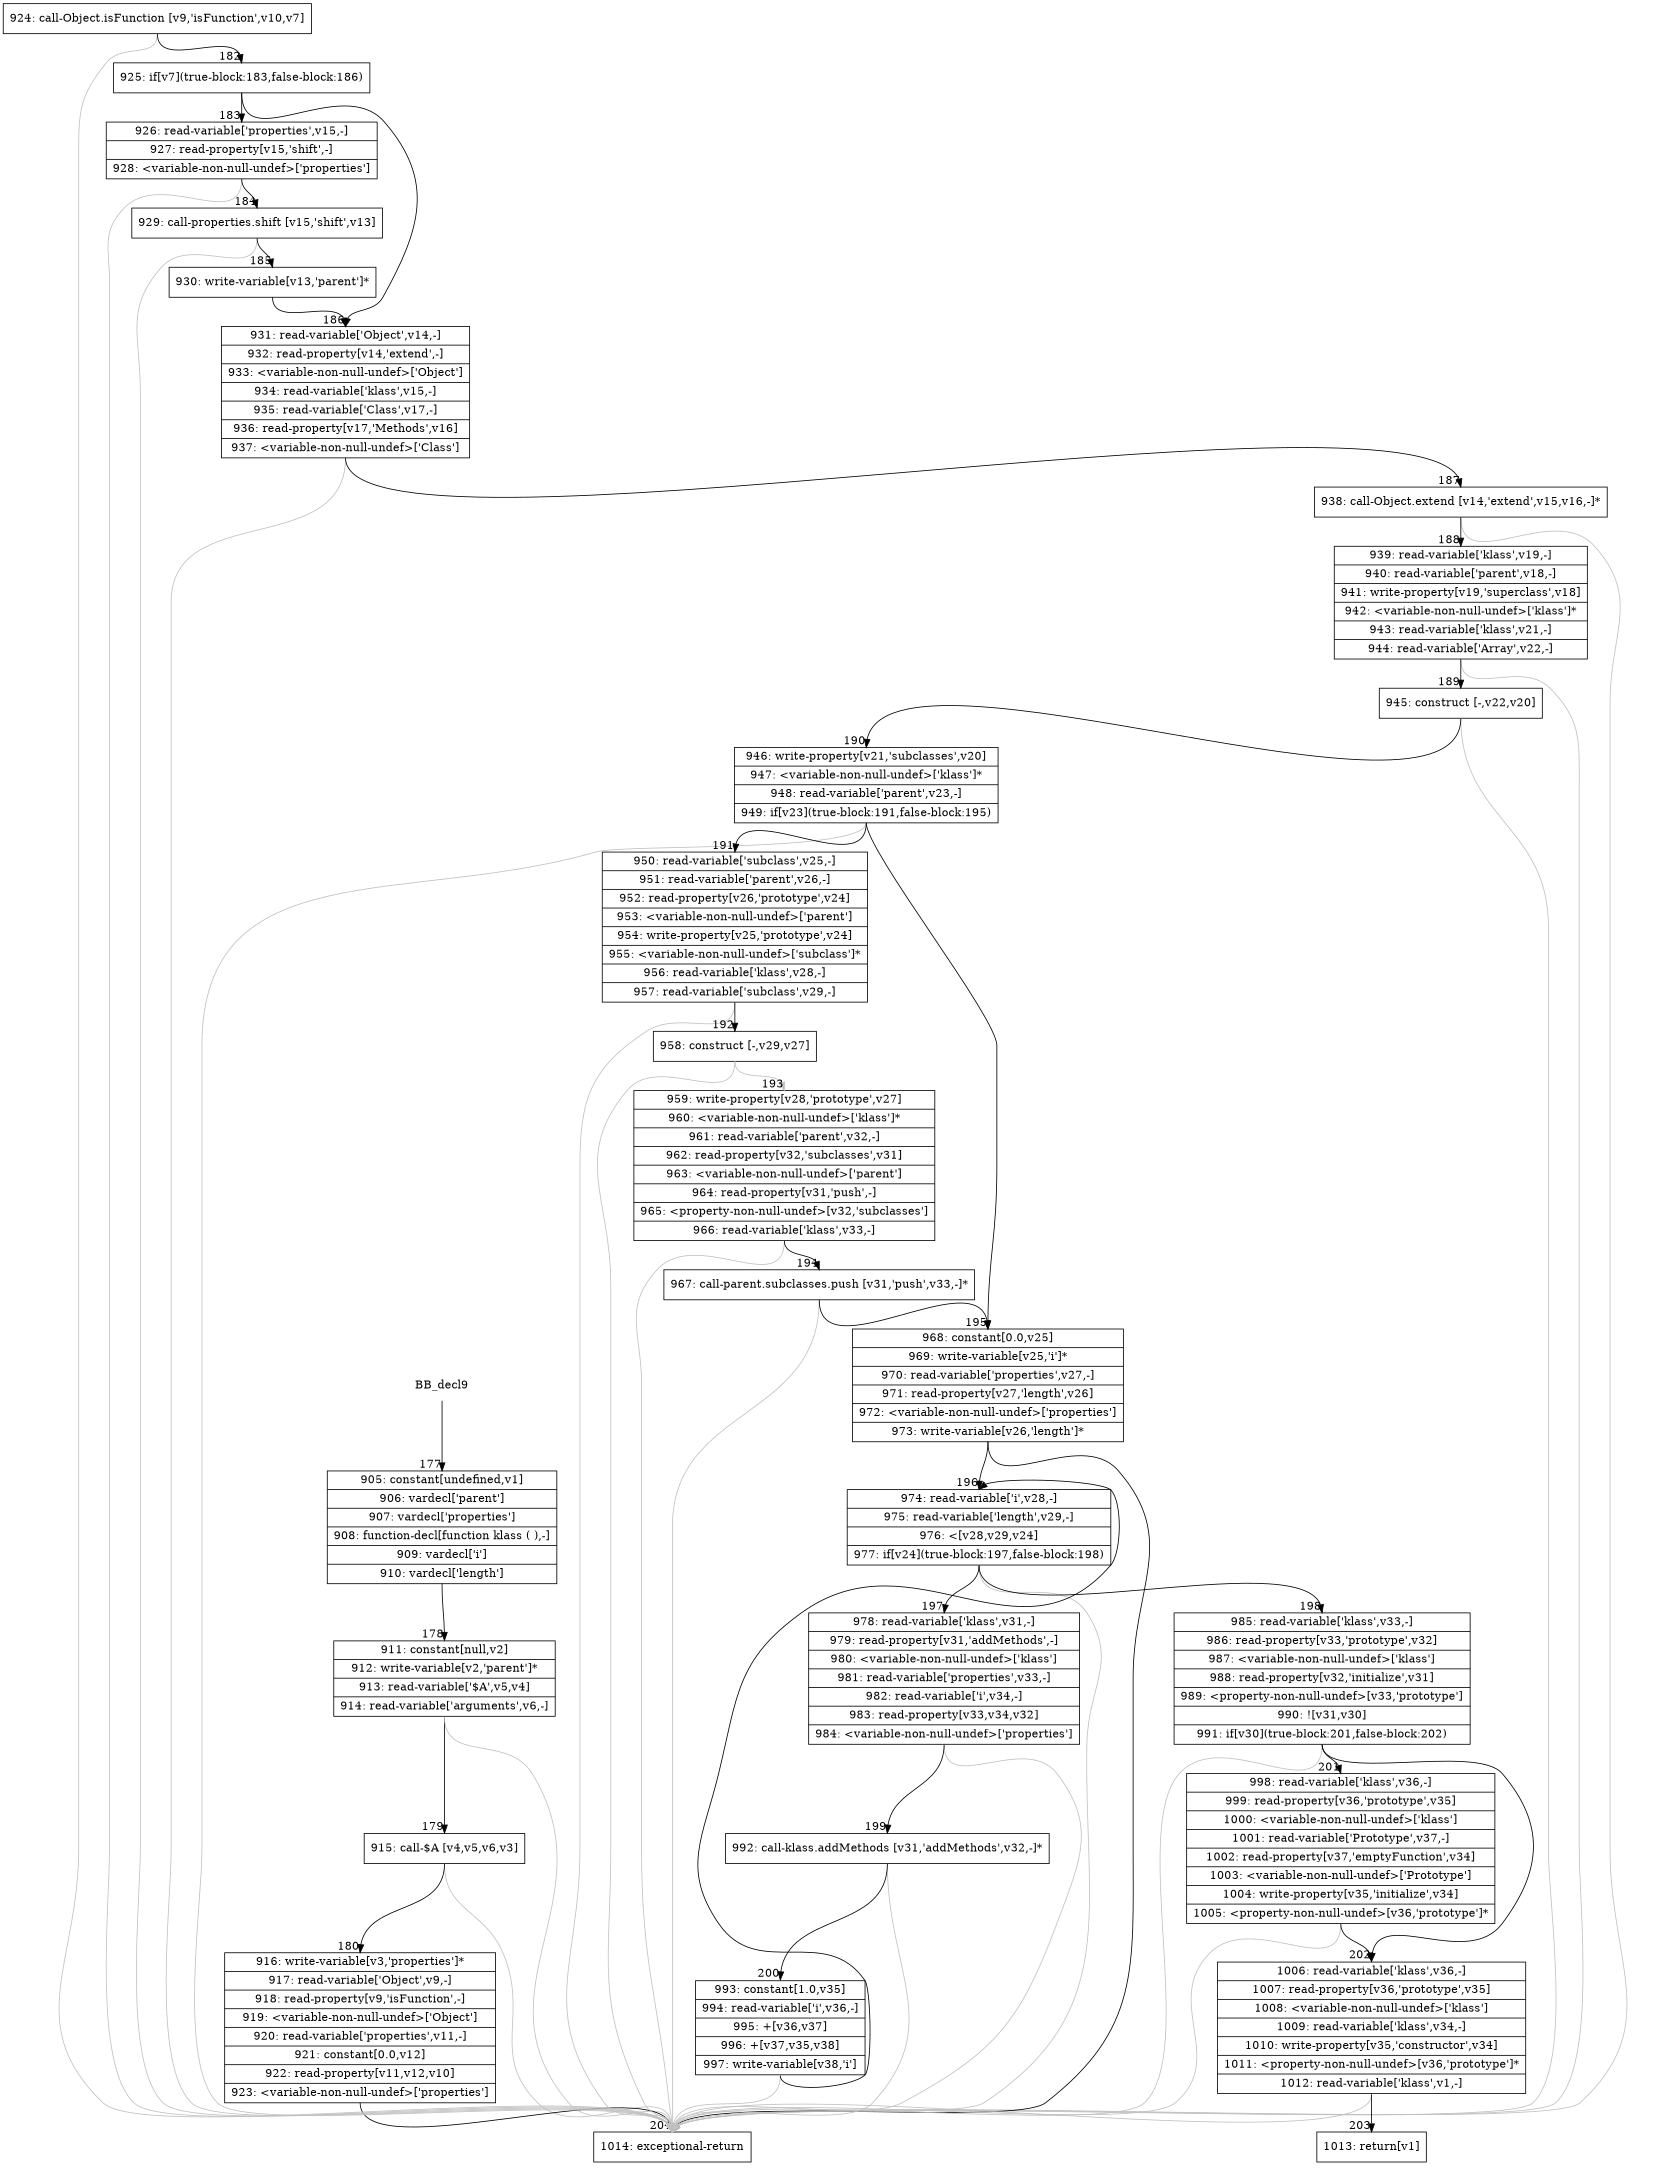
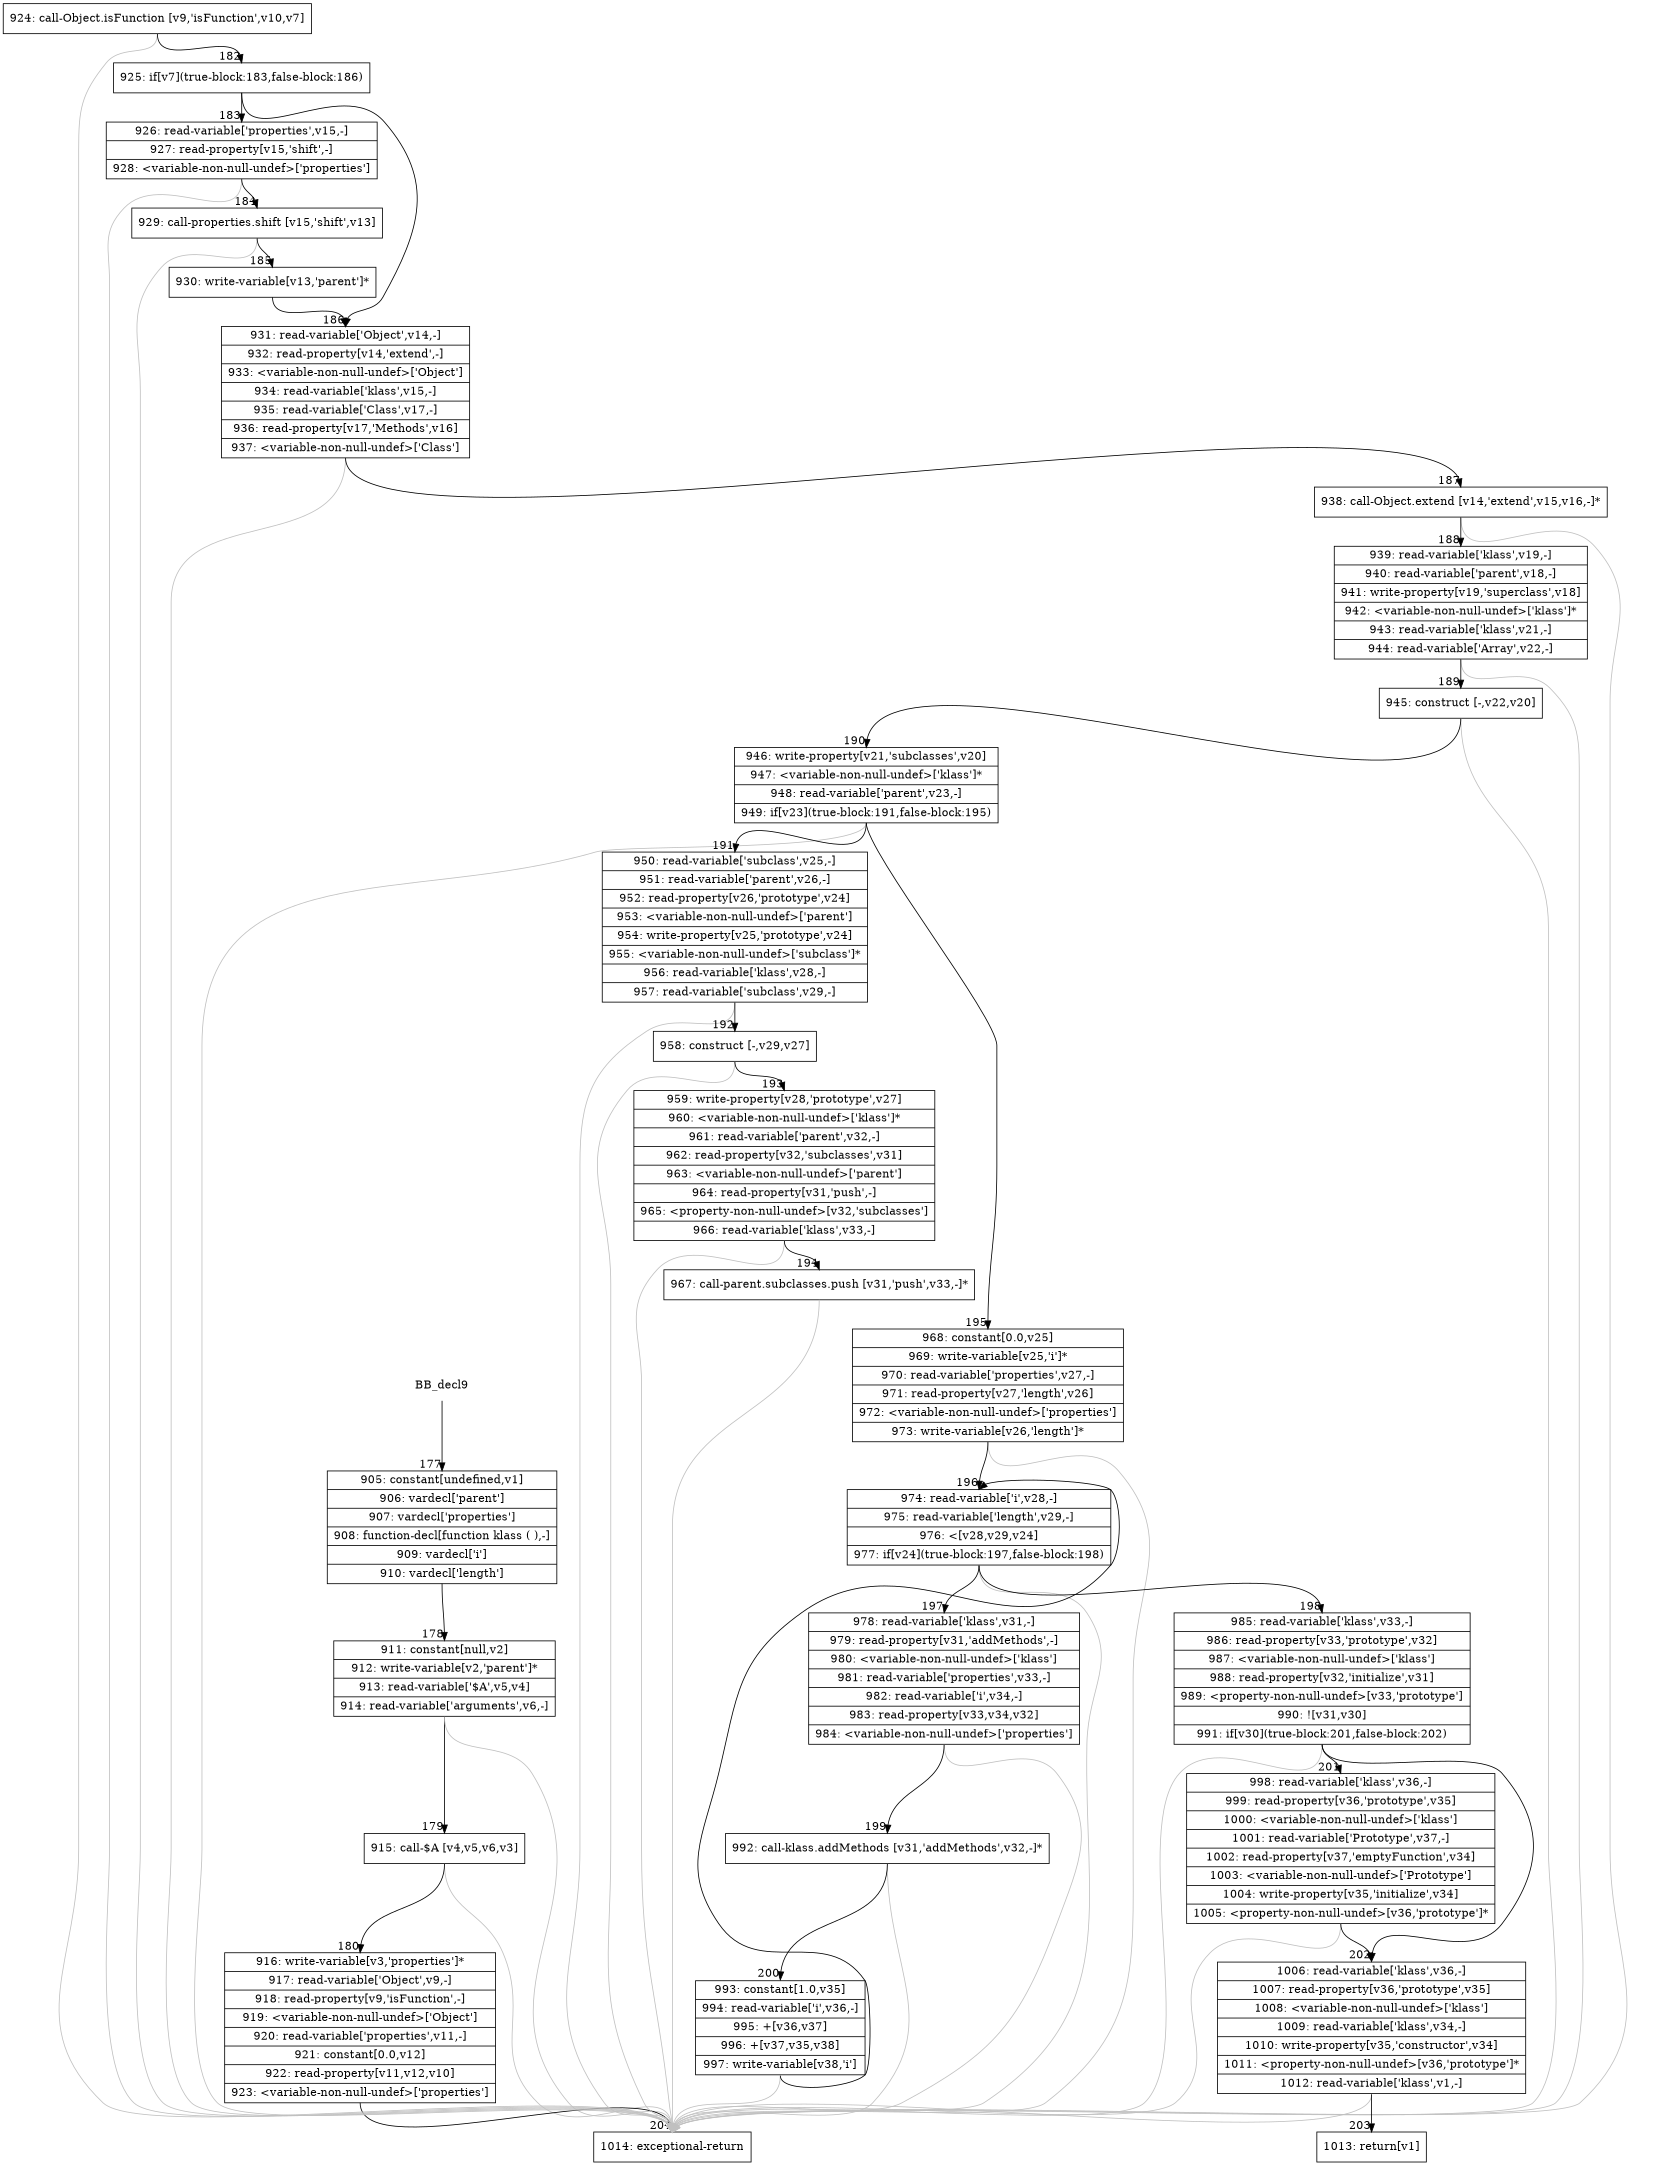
(755, 1076) -> (755, 1076)
(900, 1316) -> none
(1133, 1907) -> (1133, 1907)
